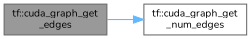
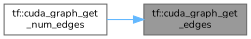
(120, 20) -> (120, 20)
